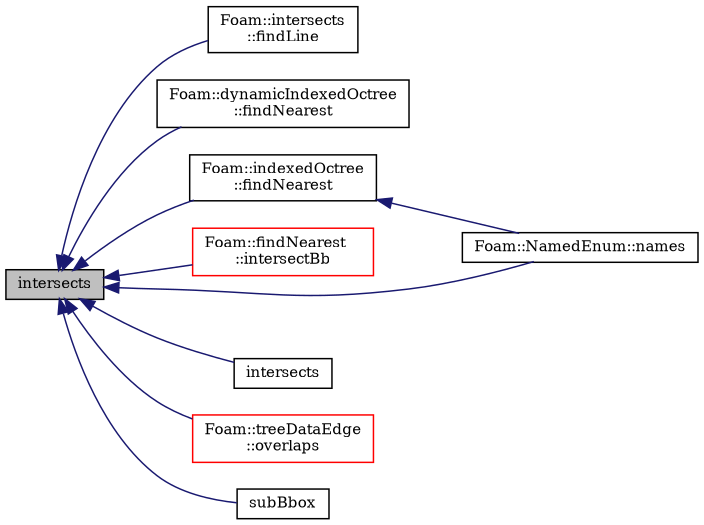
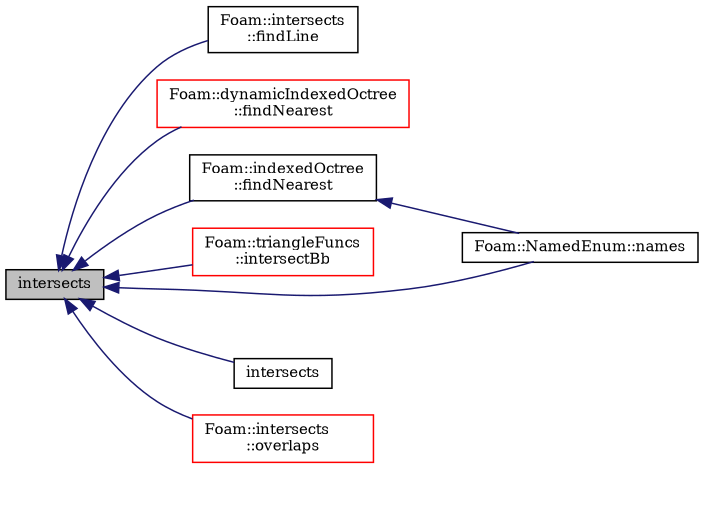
(283, 104) -> (283, 104)
(283, 252) -> (283, 252)
(283, 439) -> (283, 439)
(283, 504) -> none
